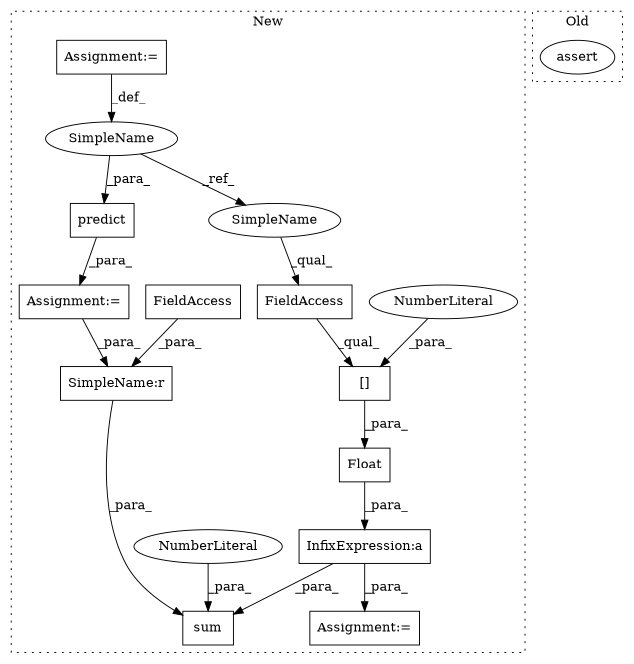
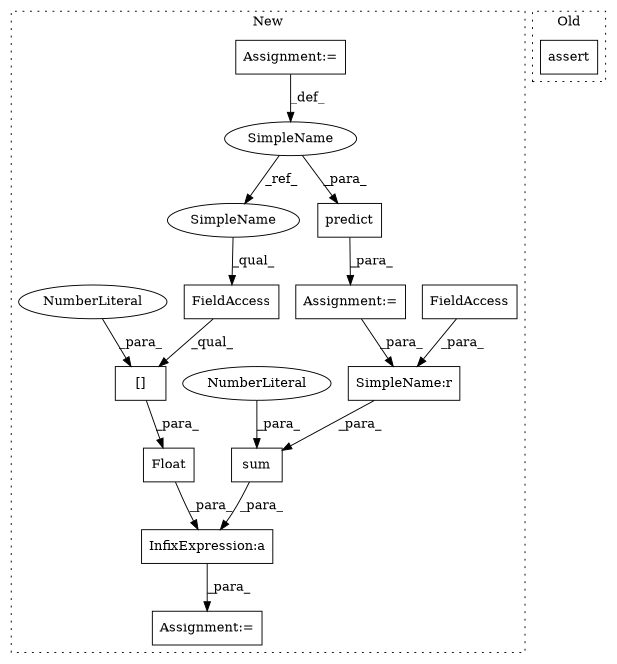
(578, 57) -> (569, 57)
(287, 587) -> (239, 502)
